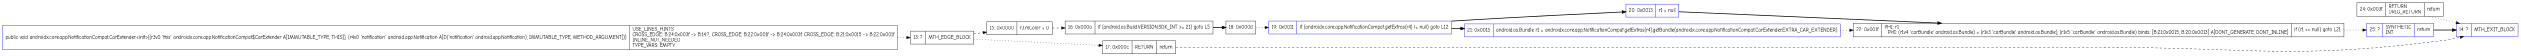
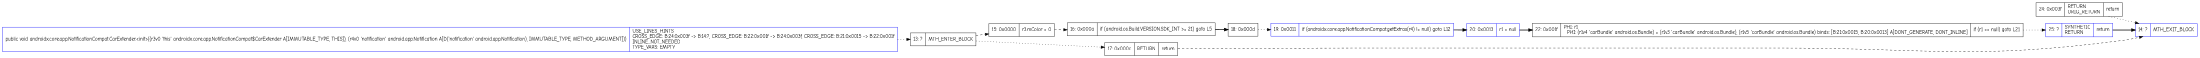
(1652, 30) -> none
(2390, 33) -> (2074, 33)
(950, 37) -> (951, 39)
